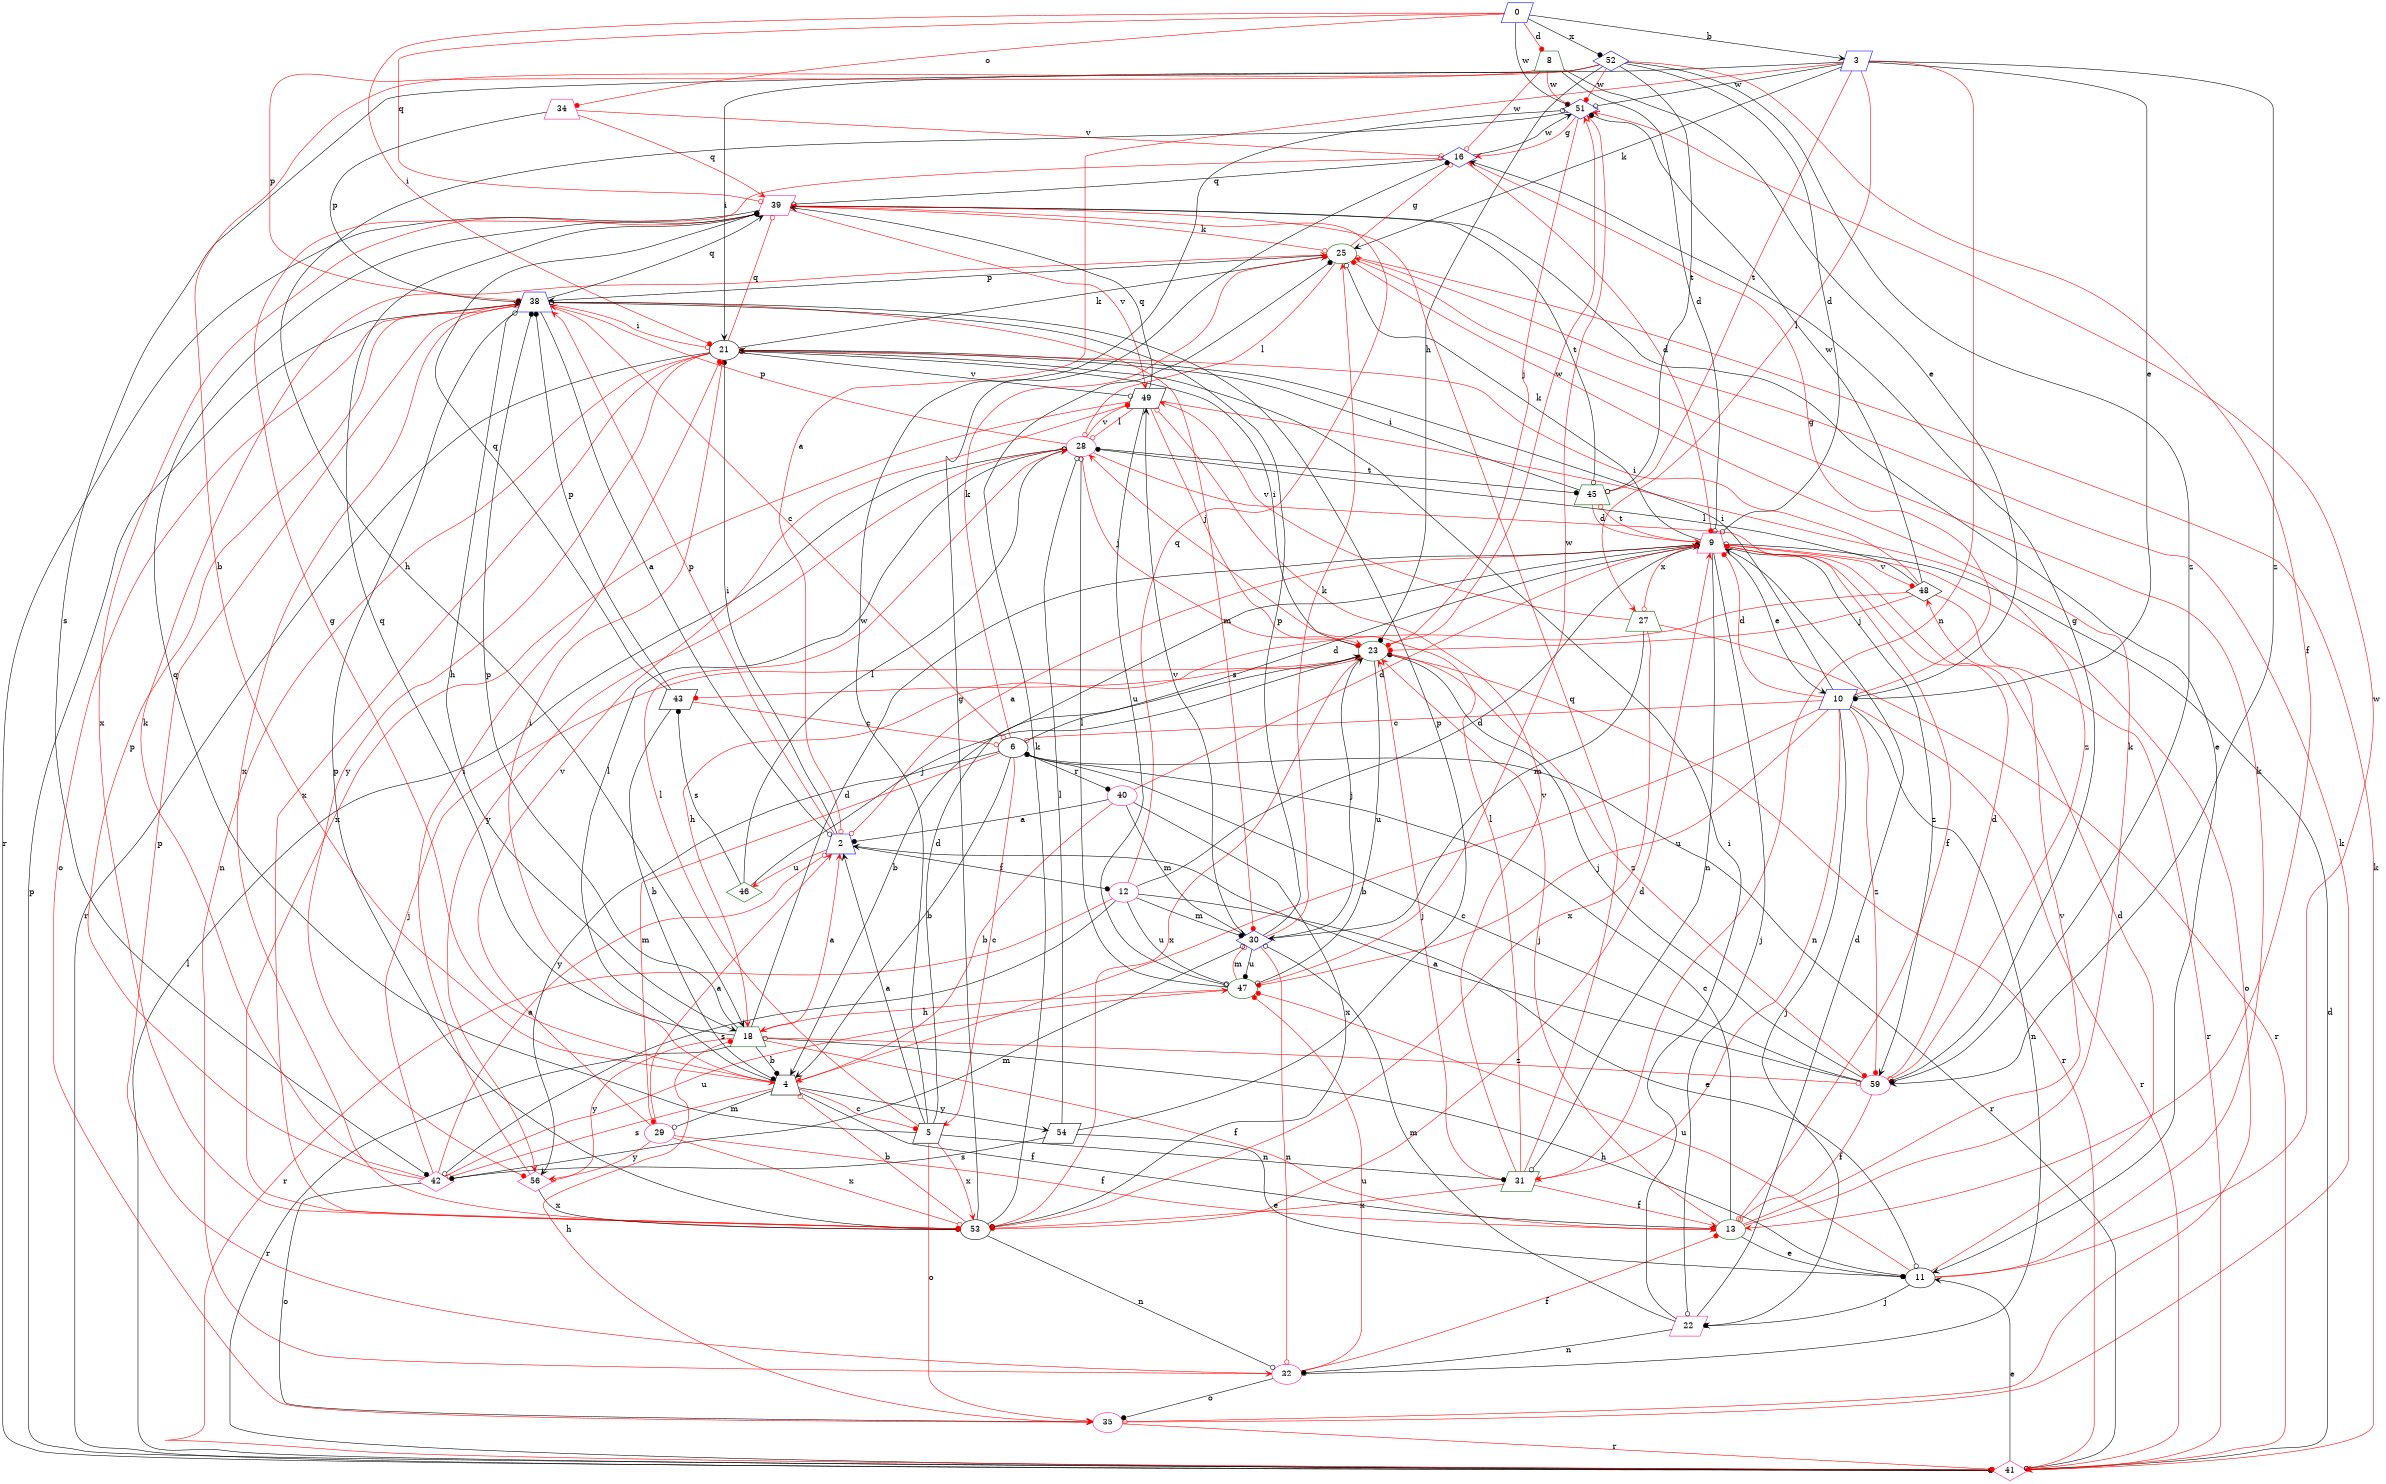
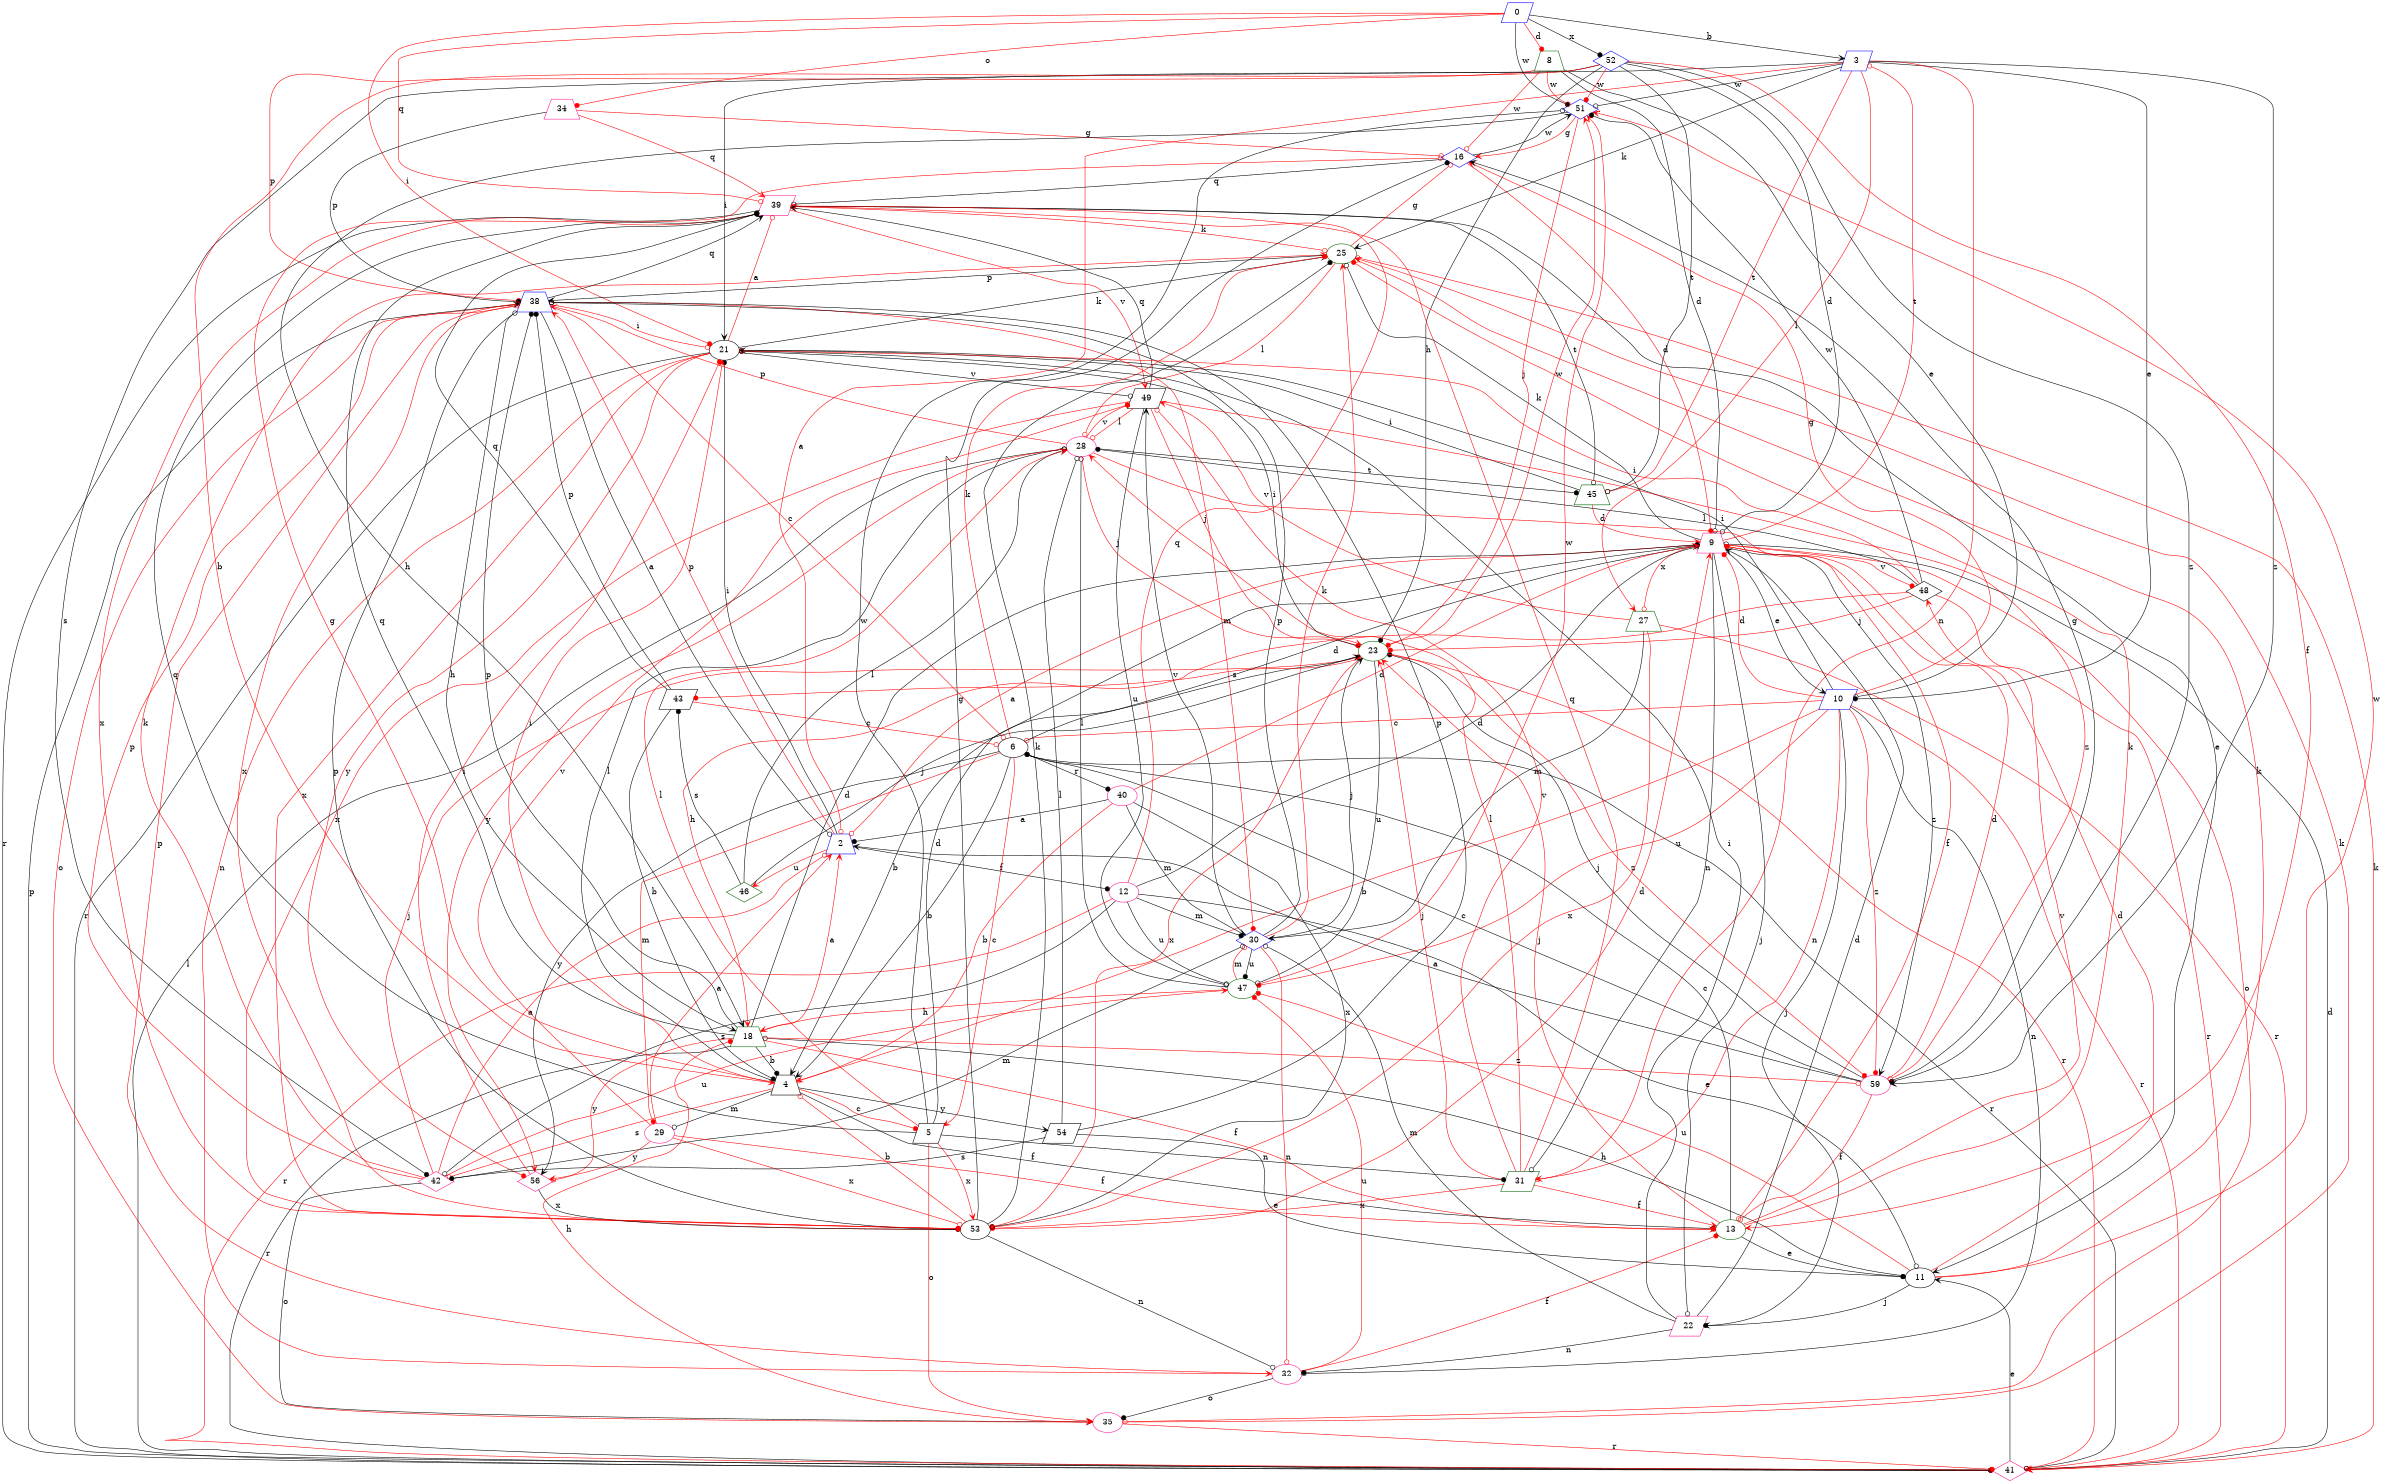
(1088, 133) -> (1088, 133)
(756, 278) -> (756, 278)
(1645, 533) -> (1912, 343)
(2220, 967) -> (2220, 967)
(884, 992) -> none
